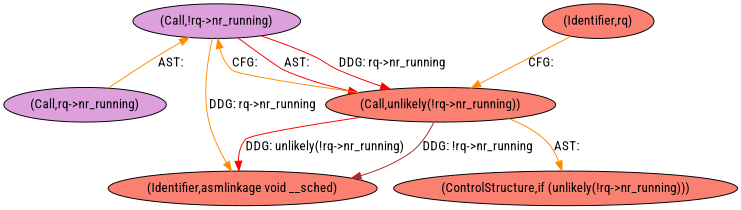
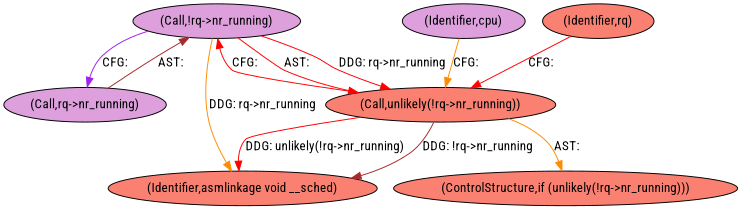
none -> (464, 21)
none -> (113, 47)
(525, 60) -> (525, 60)
(144, 65) -> (144, 65)
(283, 81) -> (283, 81)
